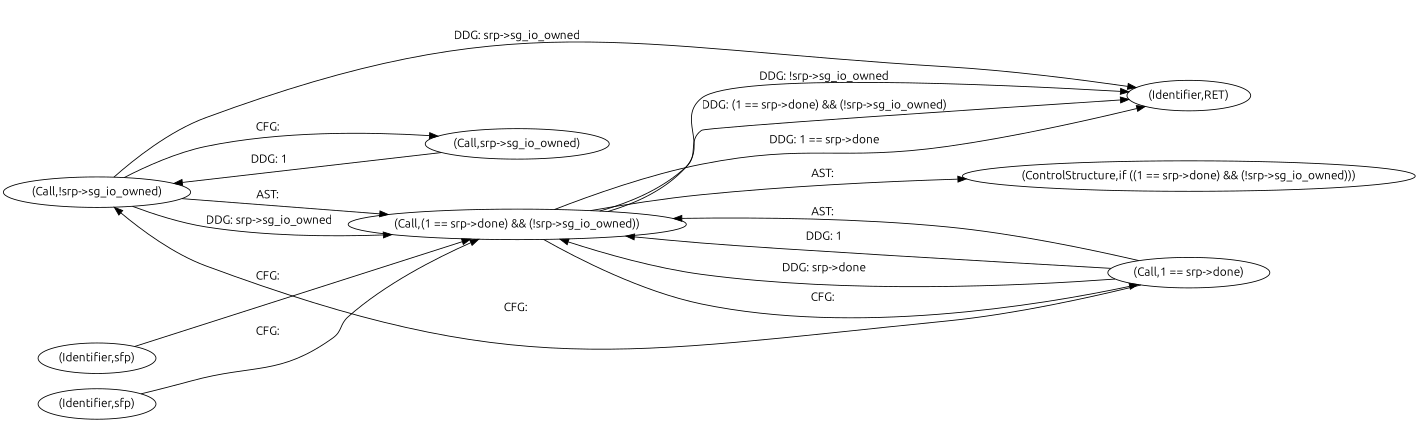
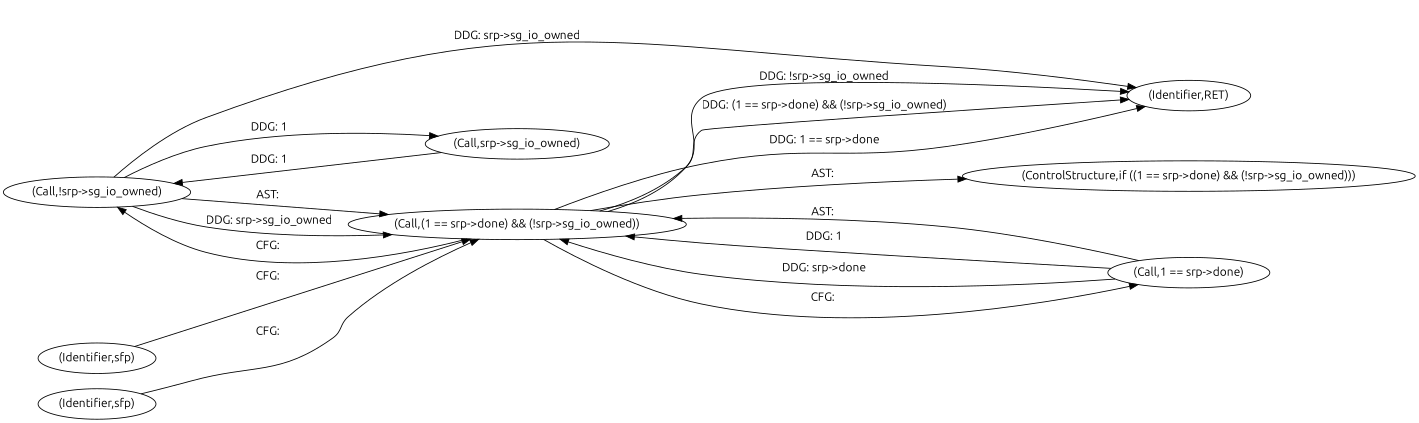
(269, 127) -> (269, 127)
(620, 348) -> (292, 262)
